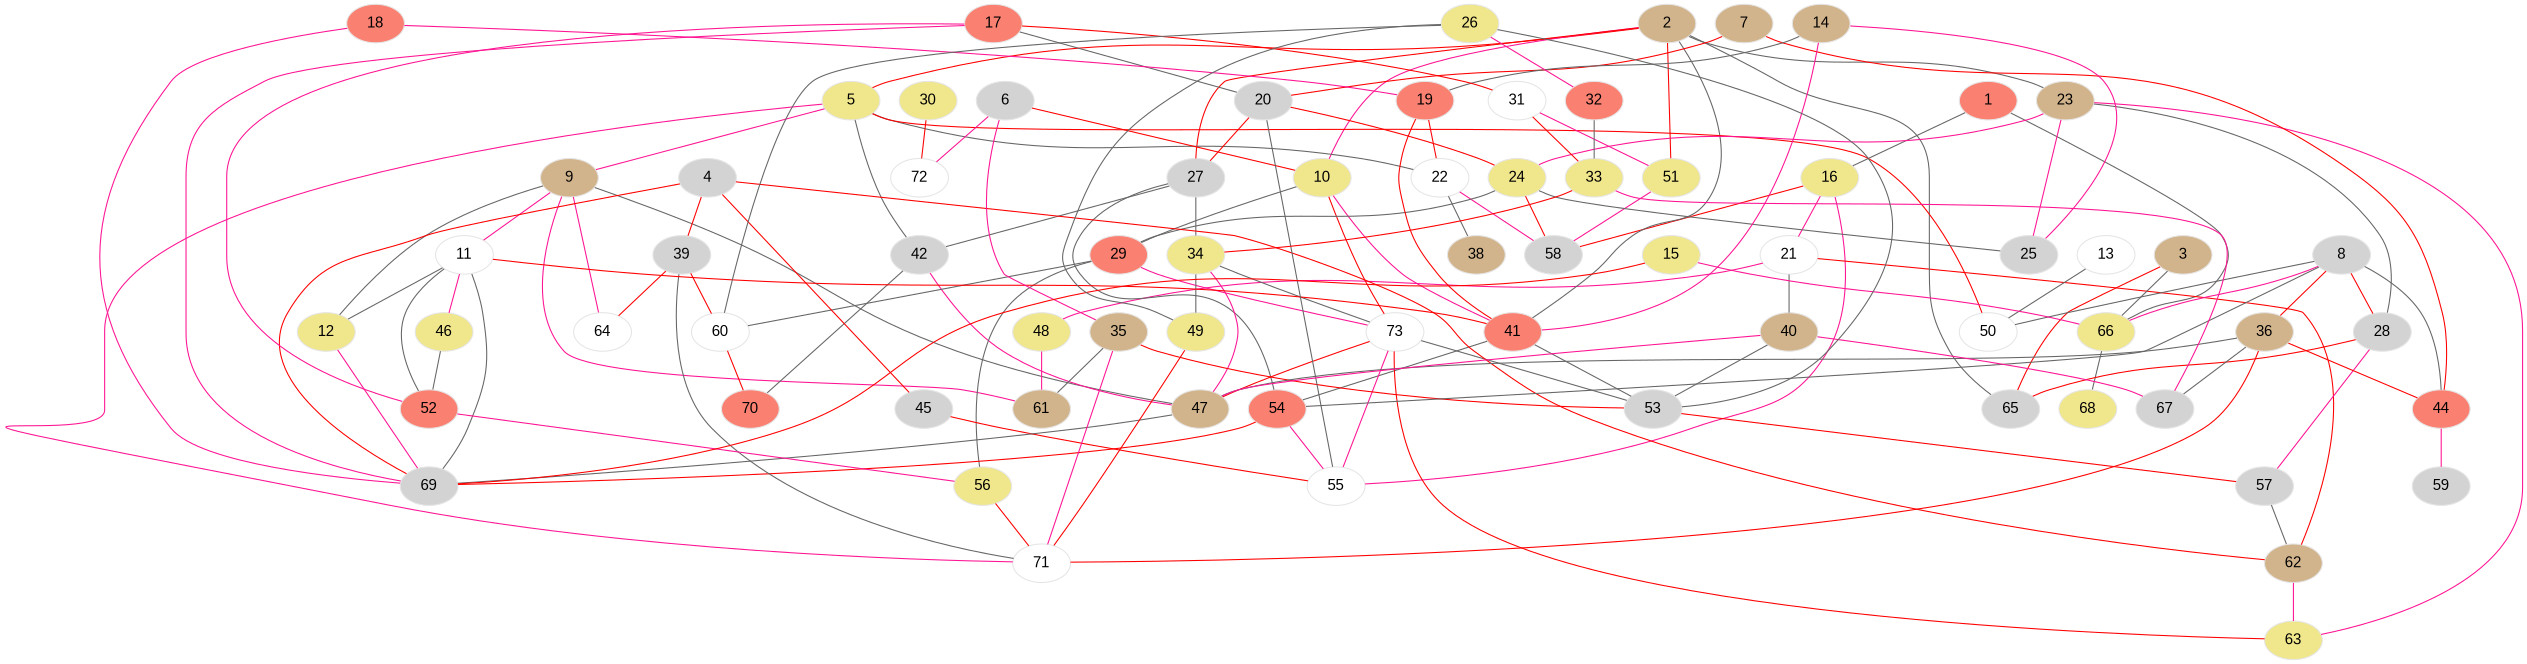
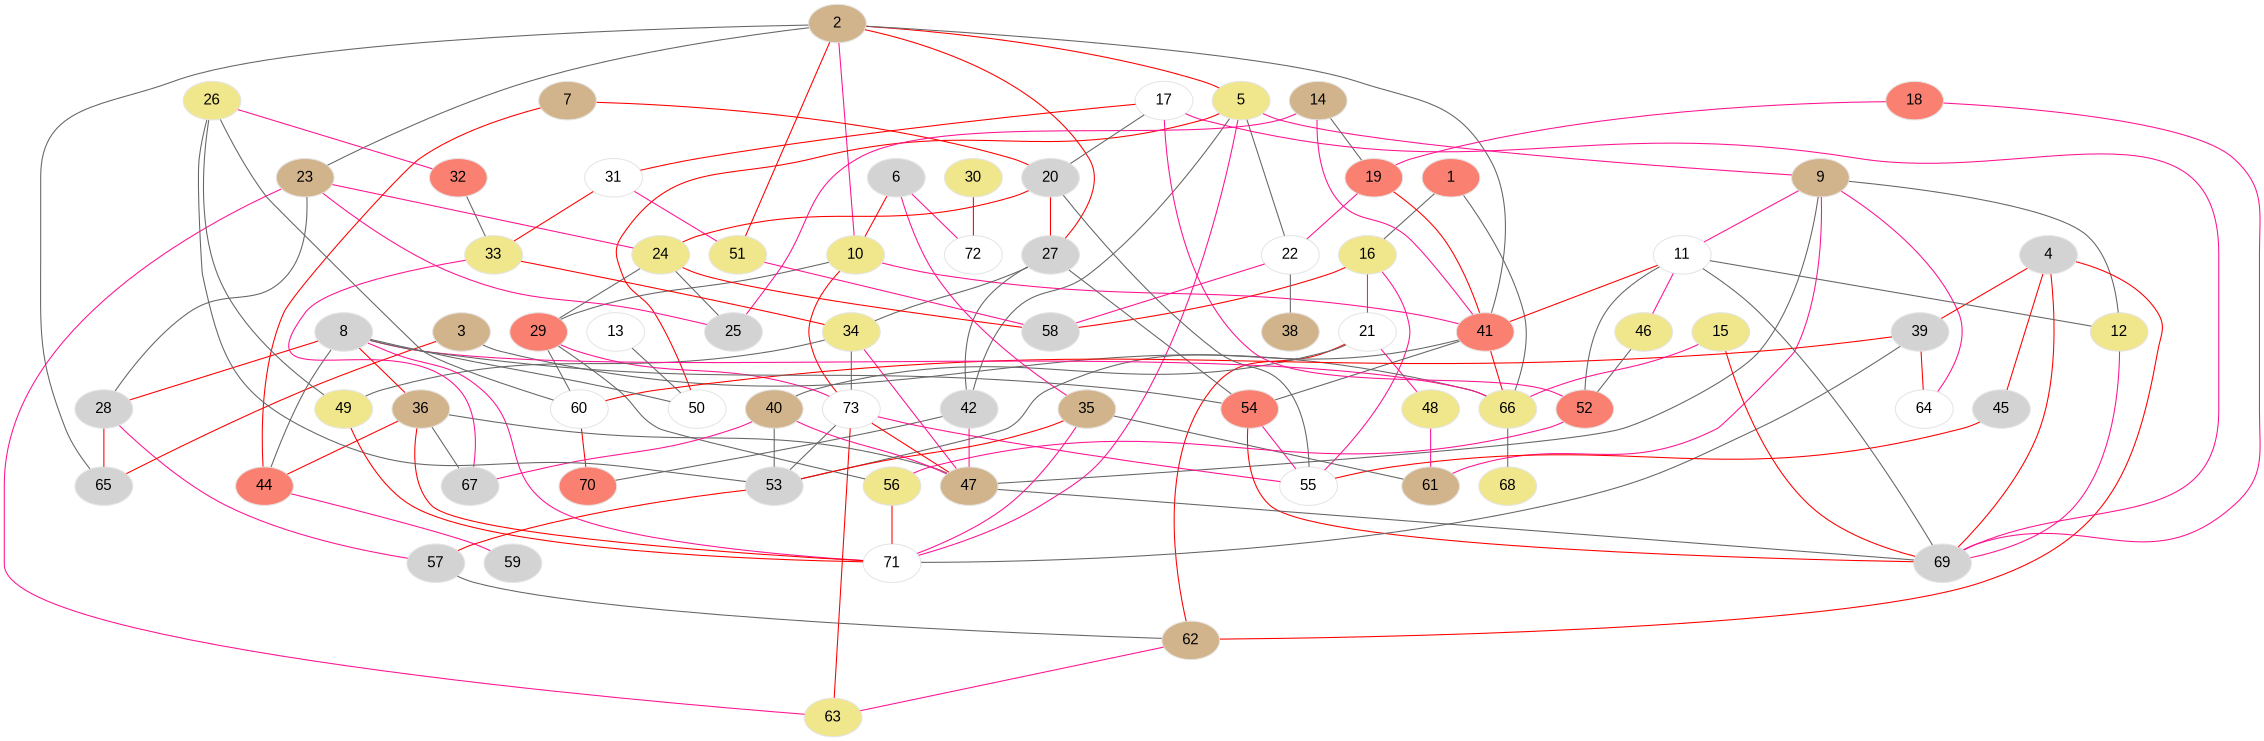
(993, 24) -> (1164, 101)
(1432, 136) -> (1332, 216)
none -> (1497, 371)
none -> (563, 512)
